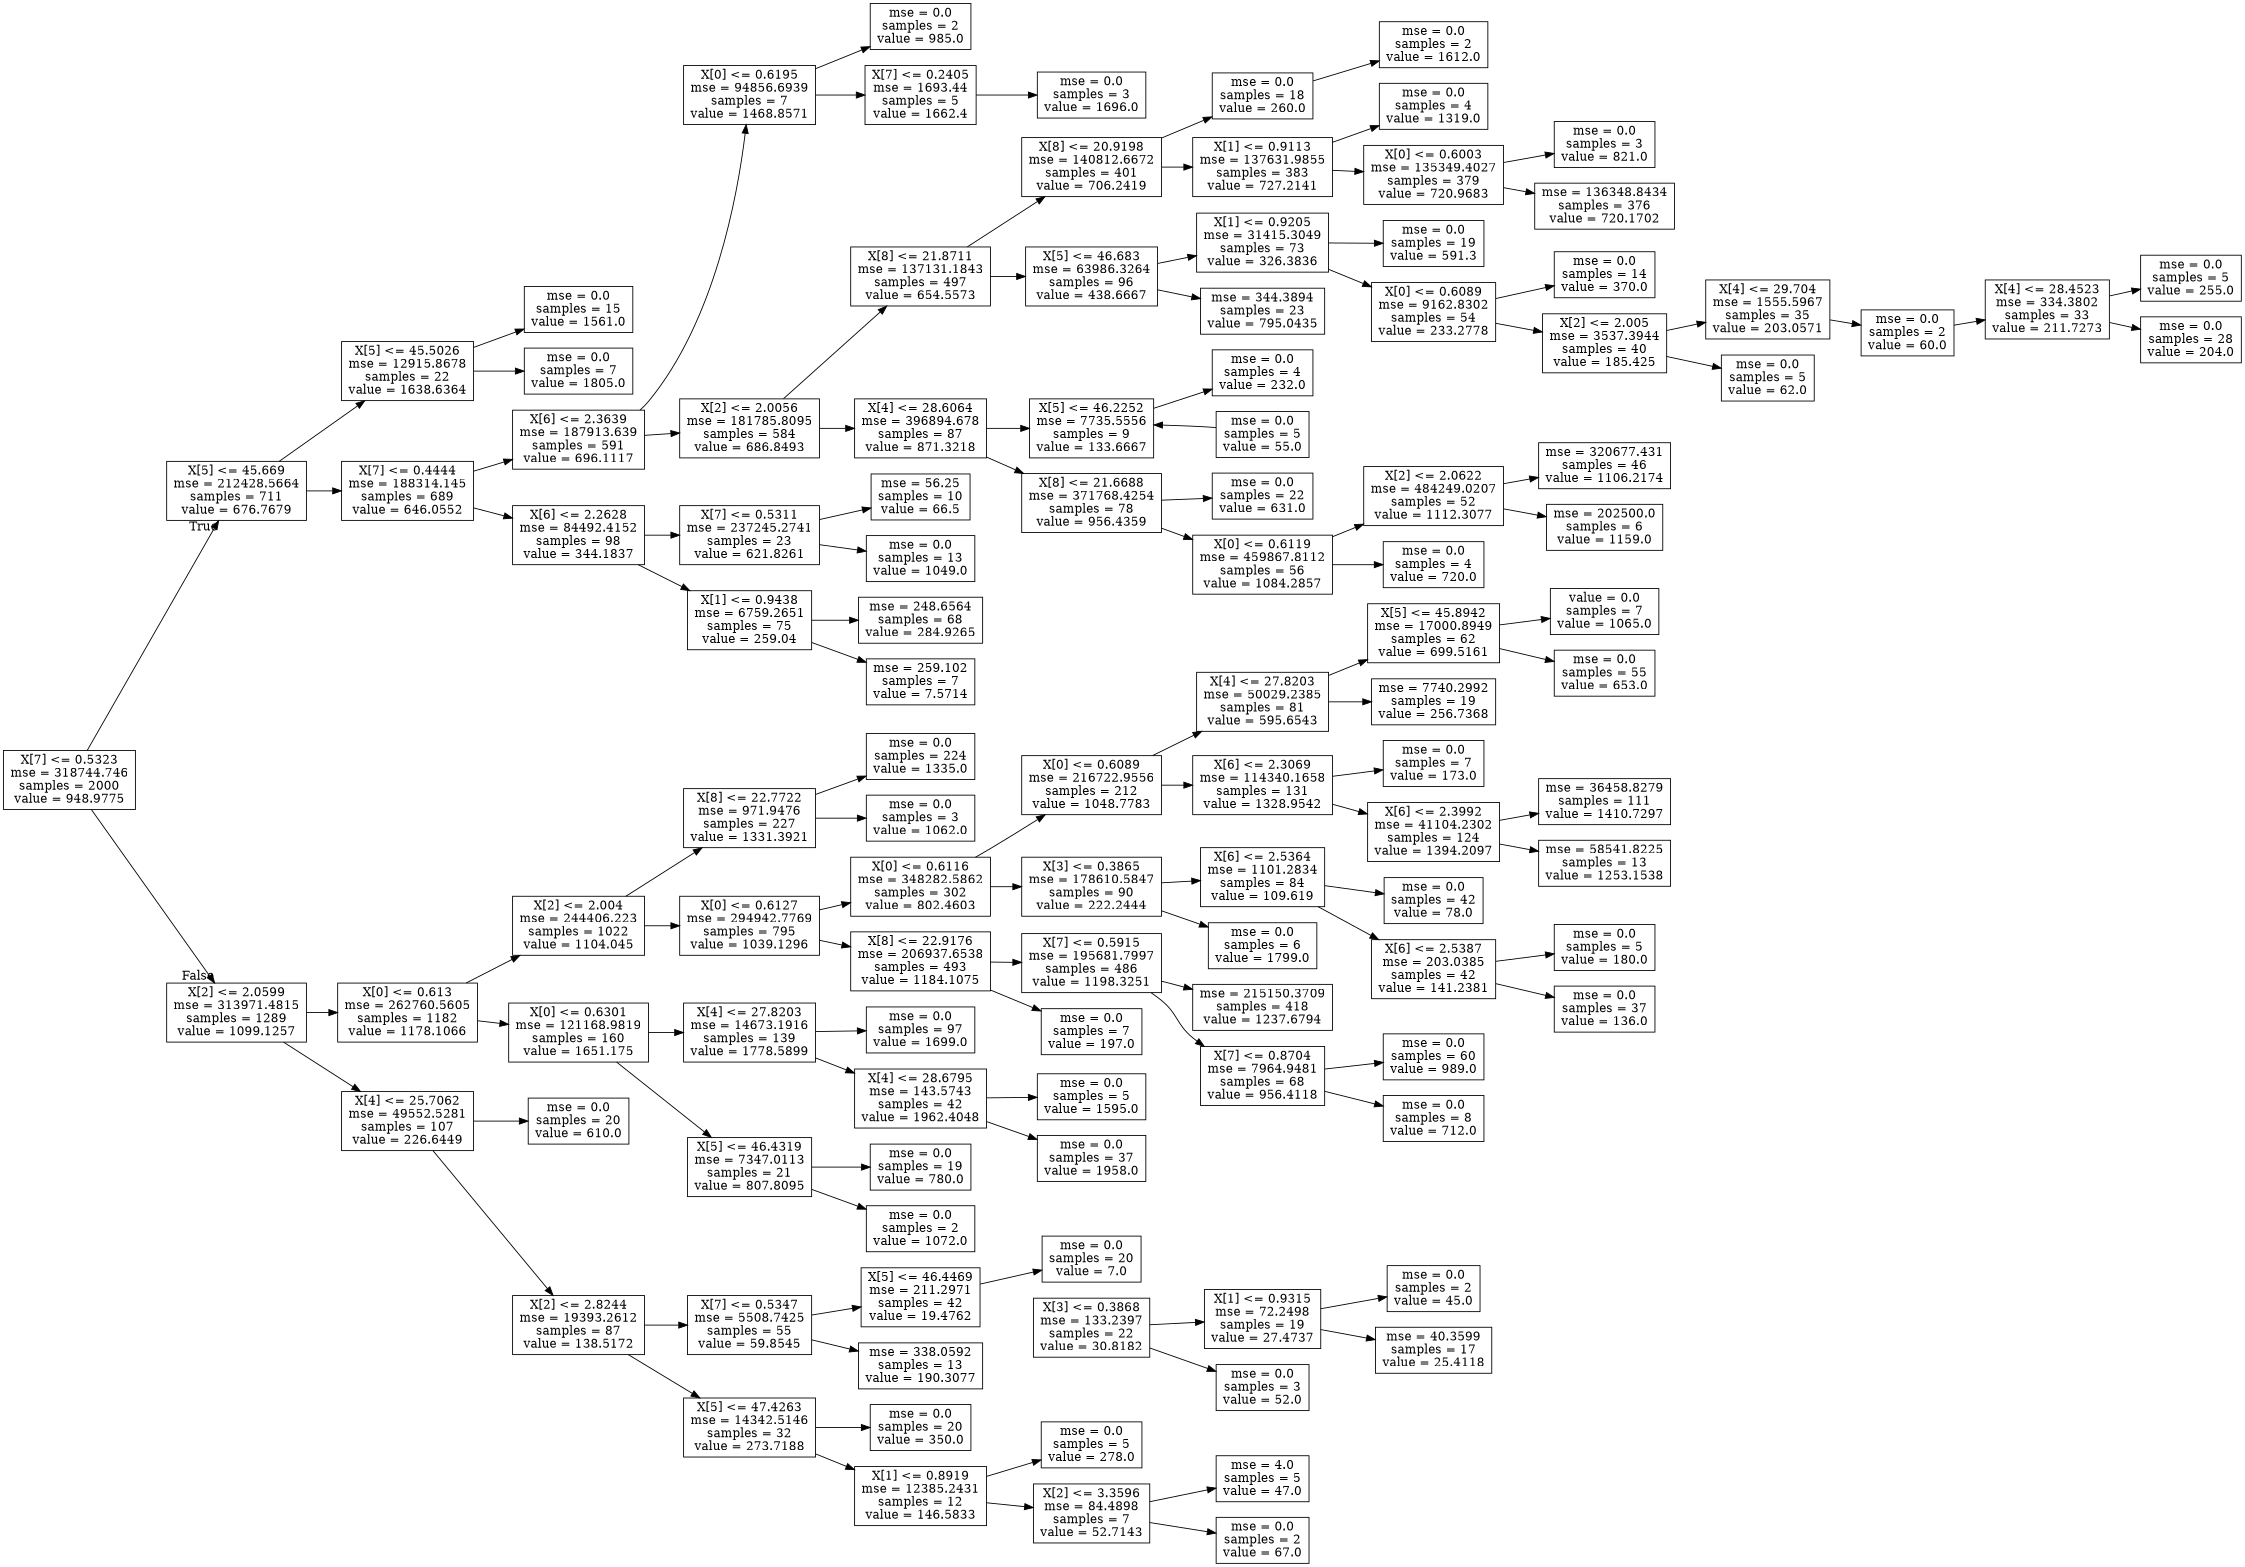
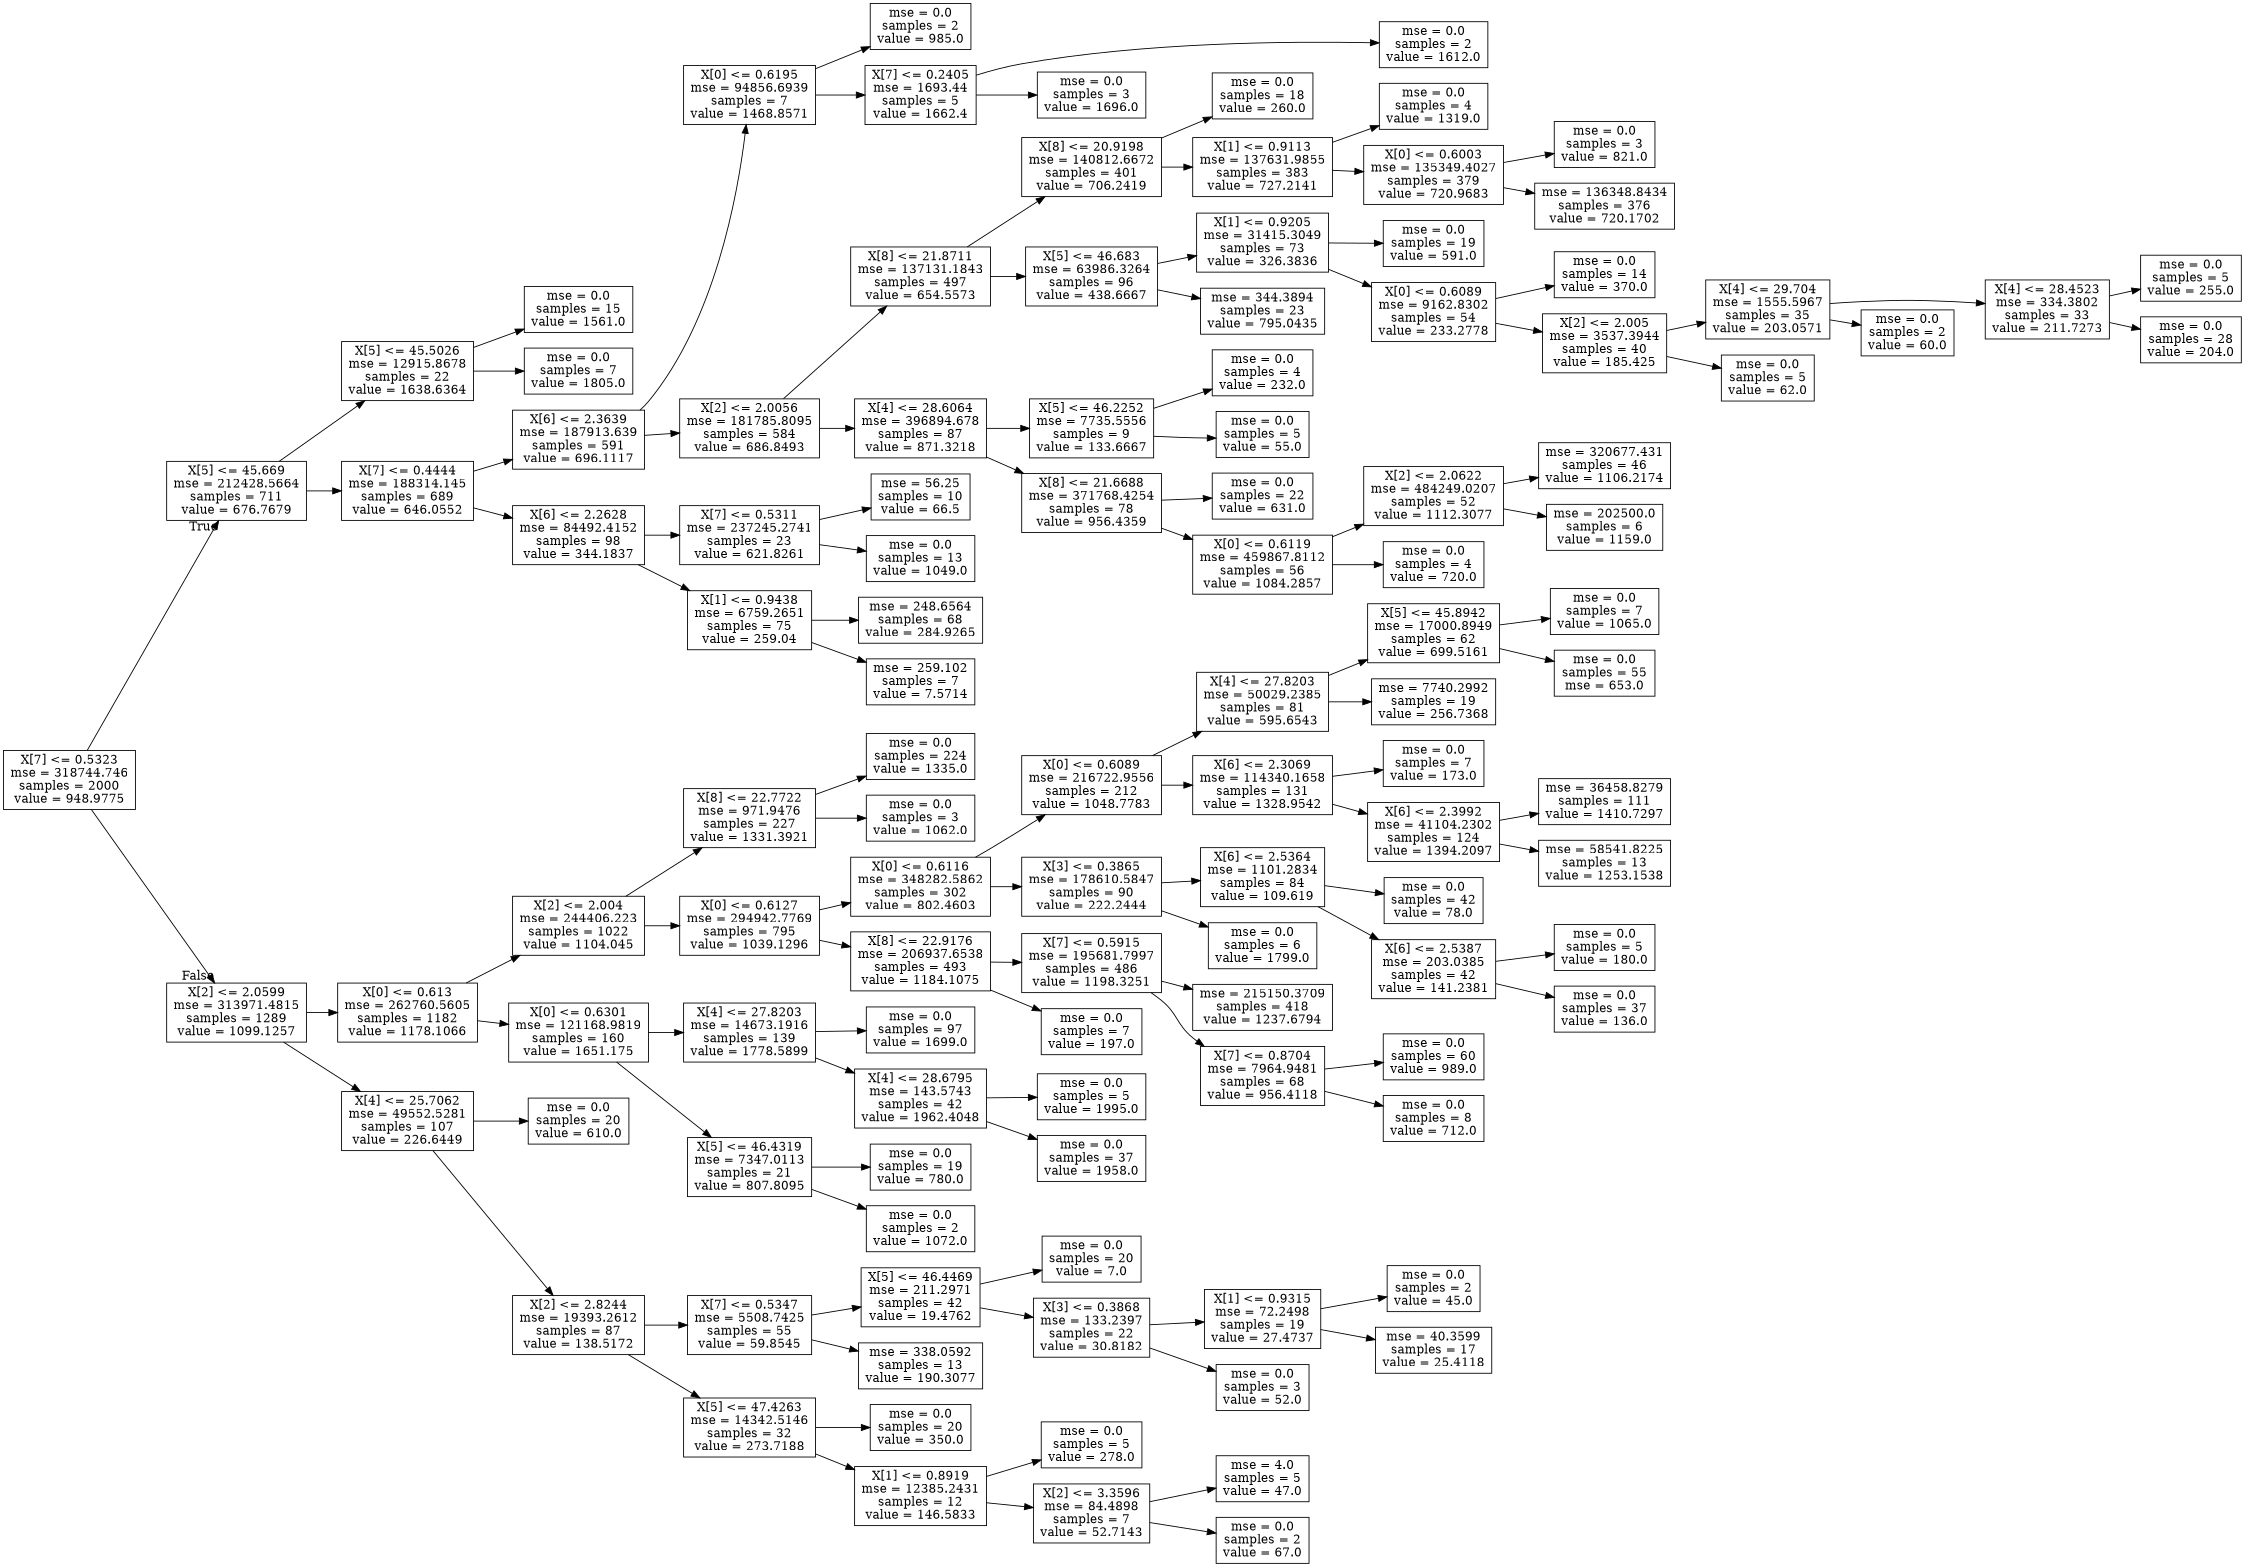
(1342, 72) -> (1172, 47)
(1434, 243) -> (1434, 243)
(1965, 323) -> (1903, 300)
(1189, 426) -> (1181, 437)
(1605, 612) -> (1605, 612)
(1605, 673) -> (1605, 673)
(1092, 1097) -> (1092, 1097)
none -> (1002, 1312)
